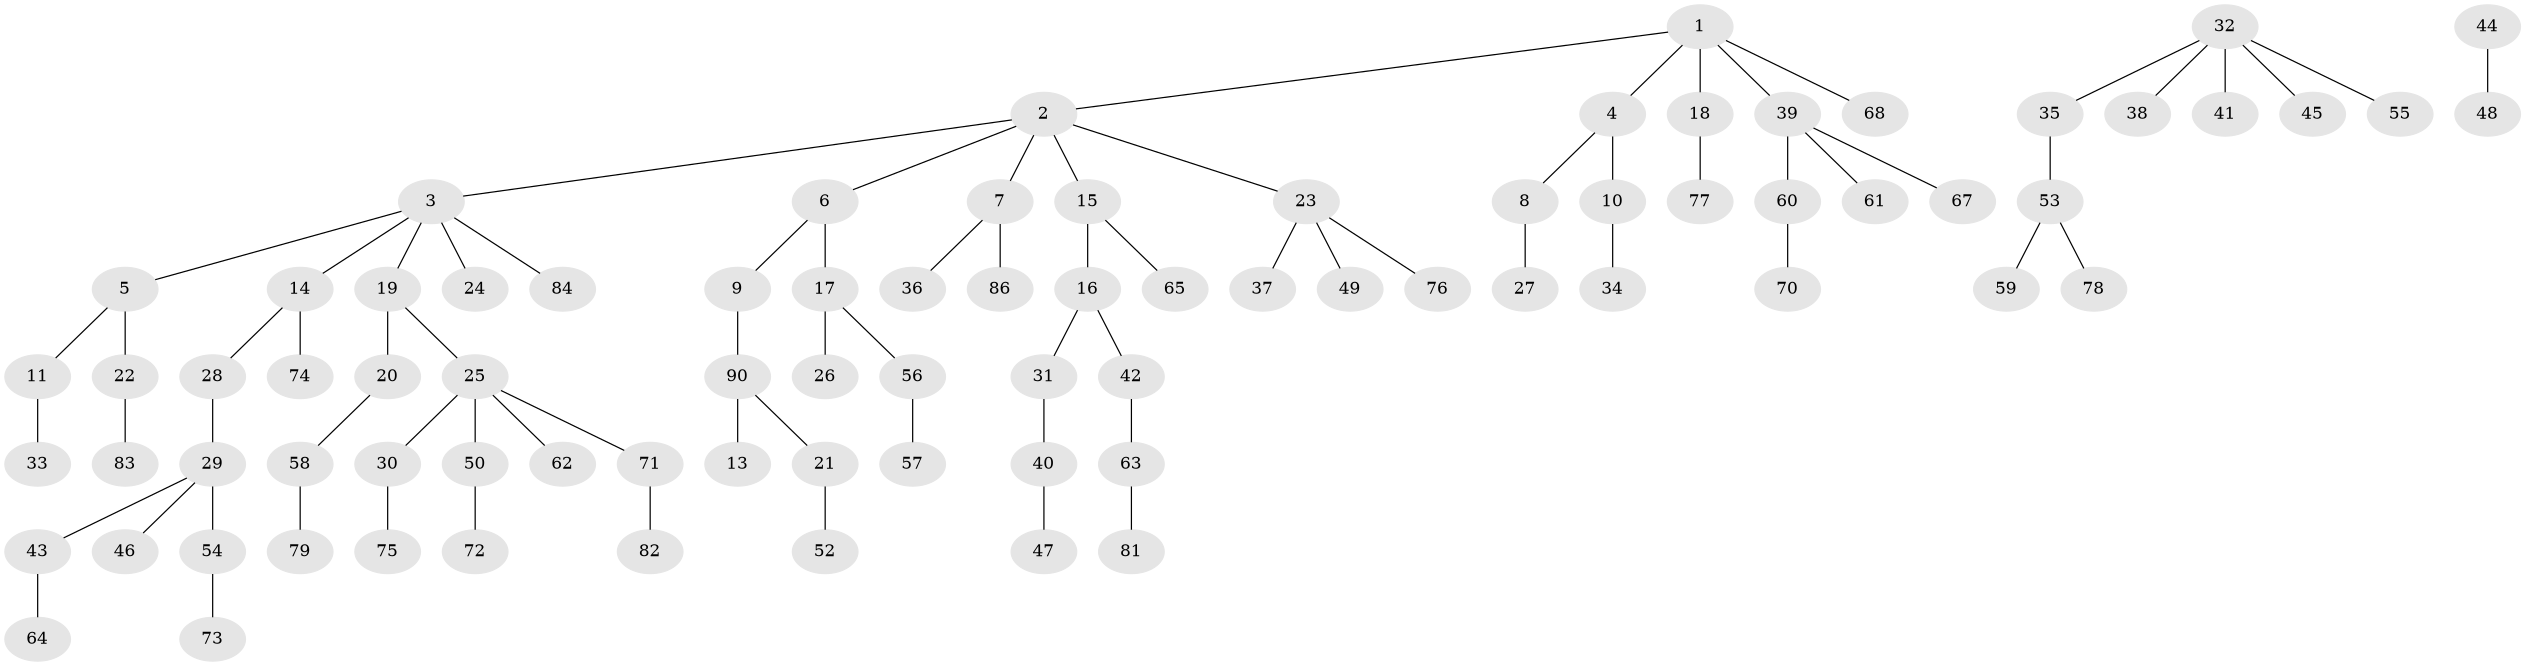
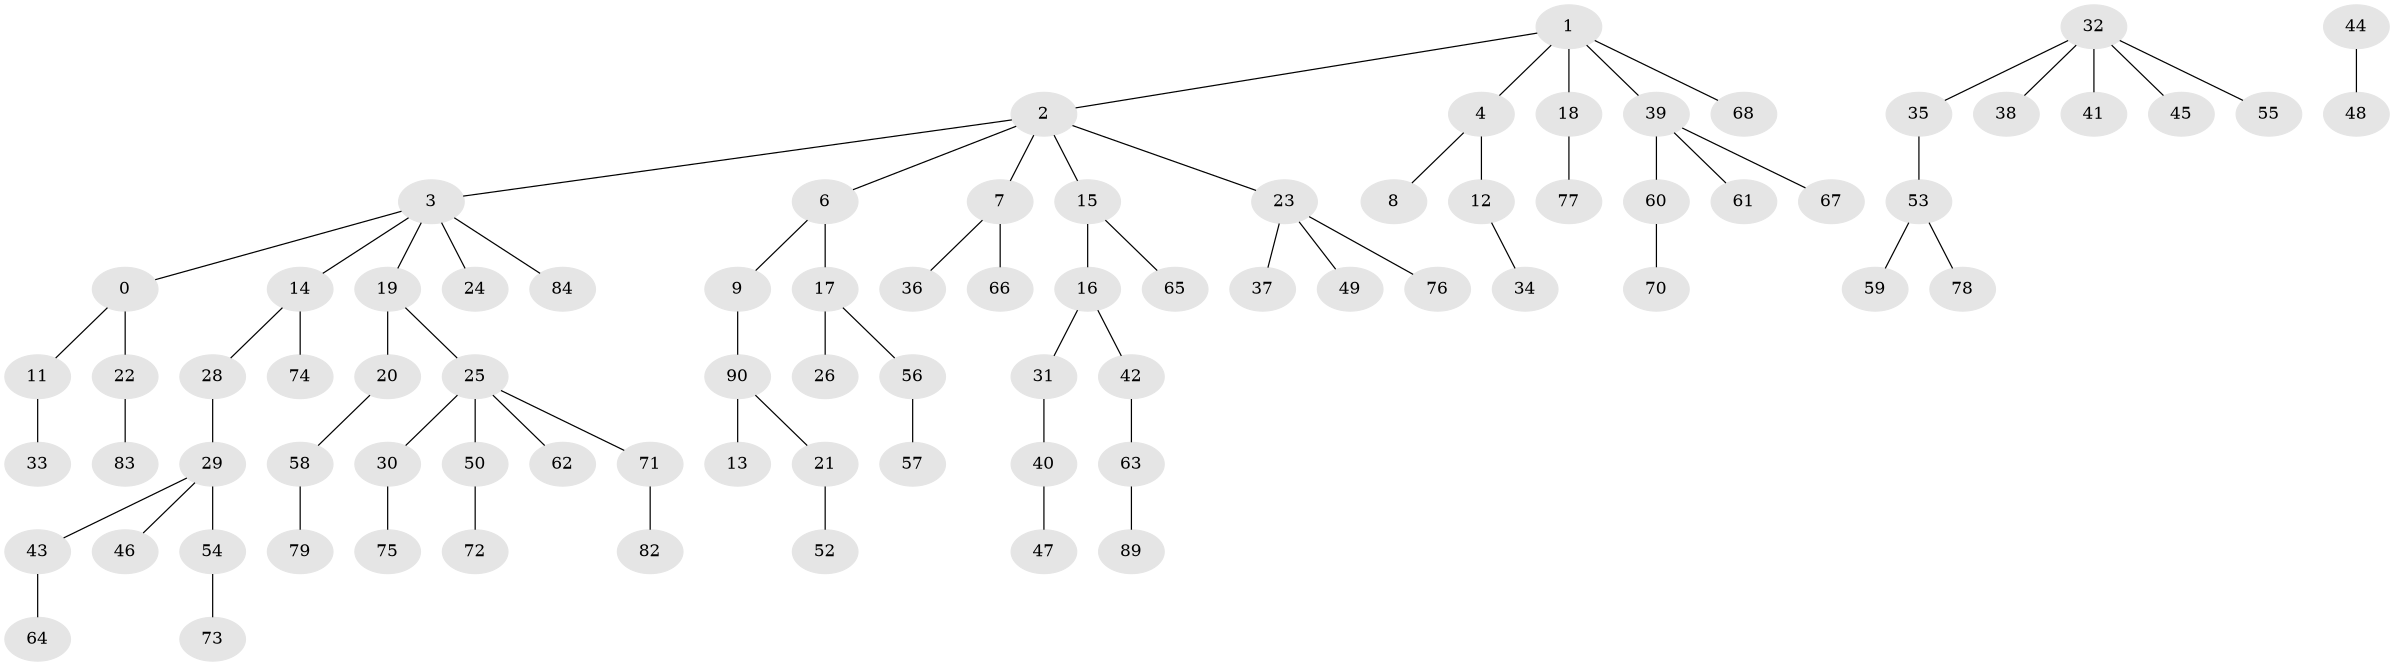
(1613, 202) -> (1481, 202)
(125, 289) -> (125, 289)
(1000, 289) -> (1000, 289)
(1525, 289) -> none
(1131, 552) -> (1131, 552)
